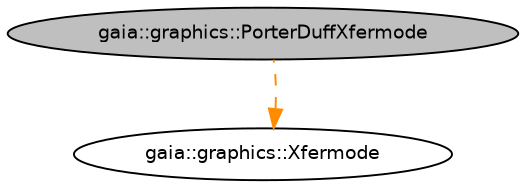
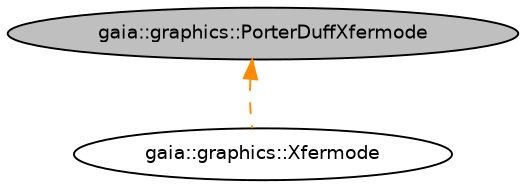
(276, 84) -> (250, 104)
